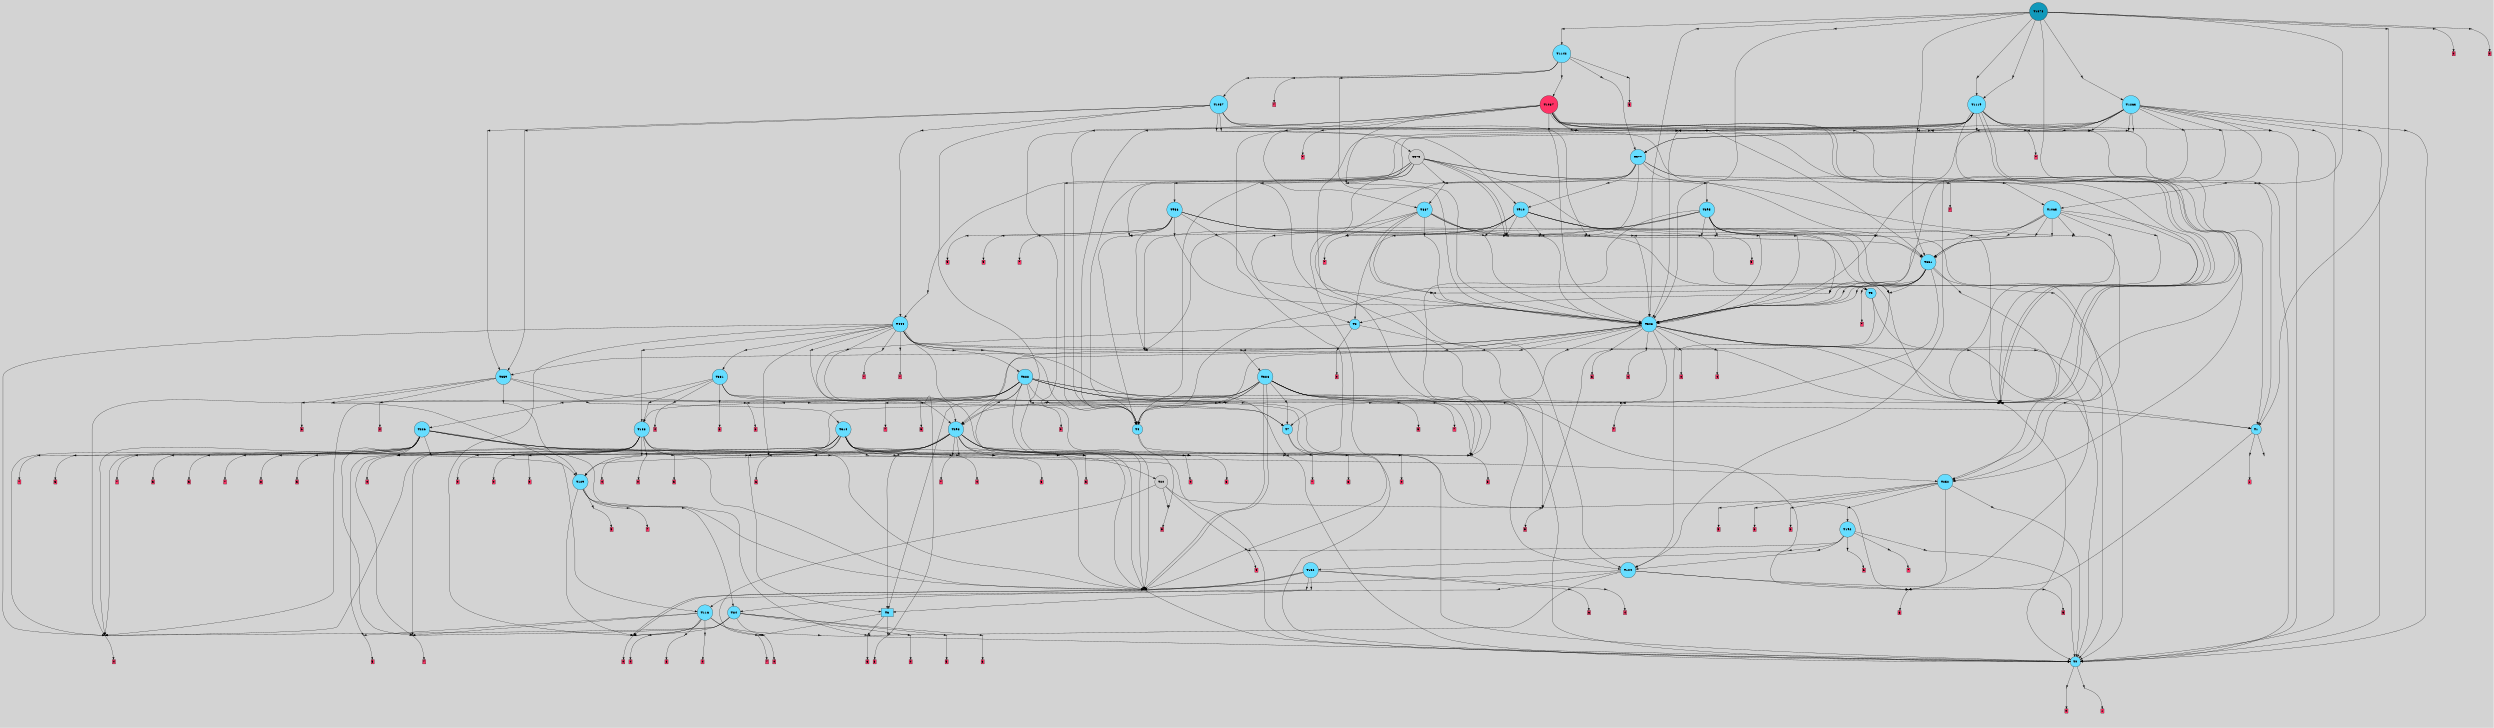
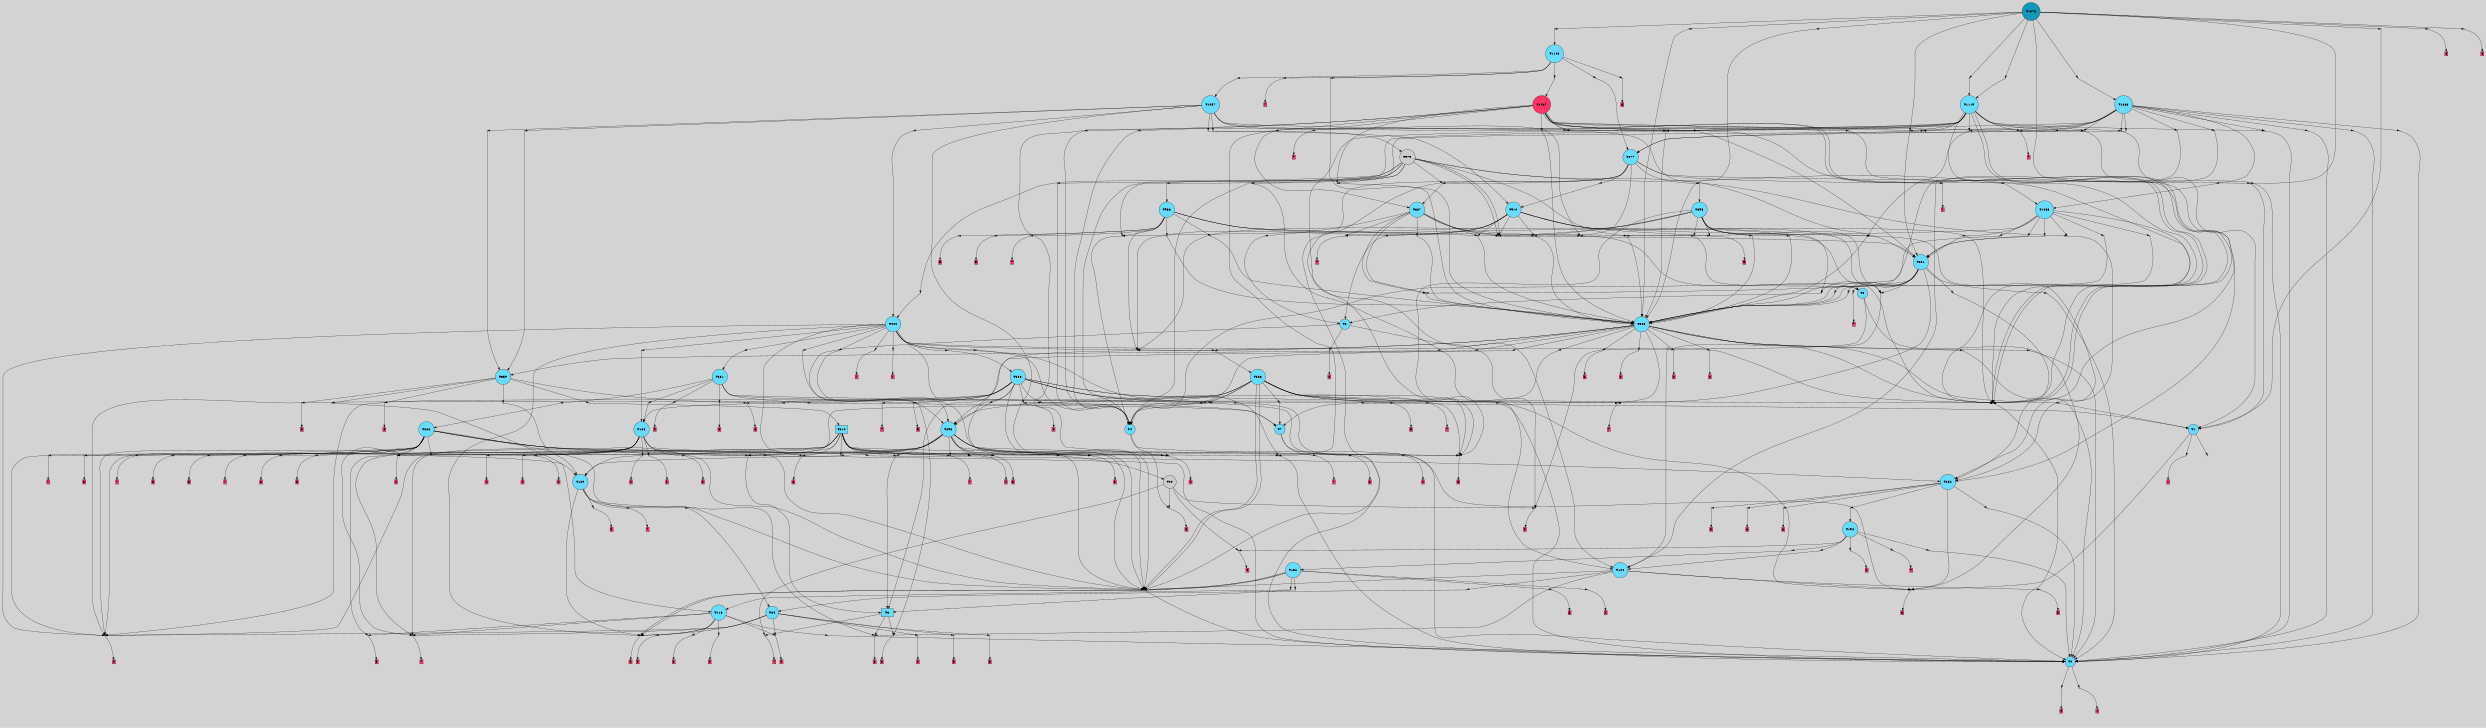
(843, 429) -> (842, 429)
(1227, 482) -> none
